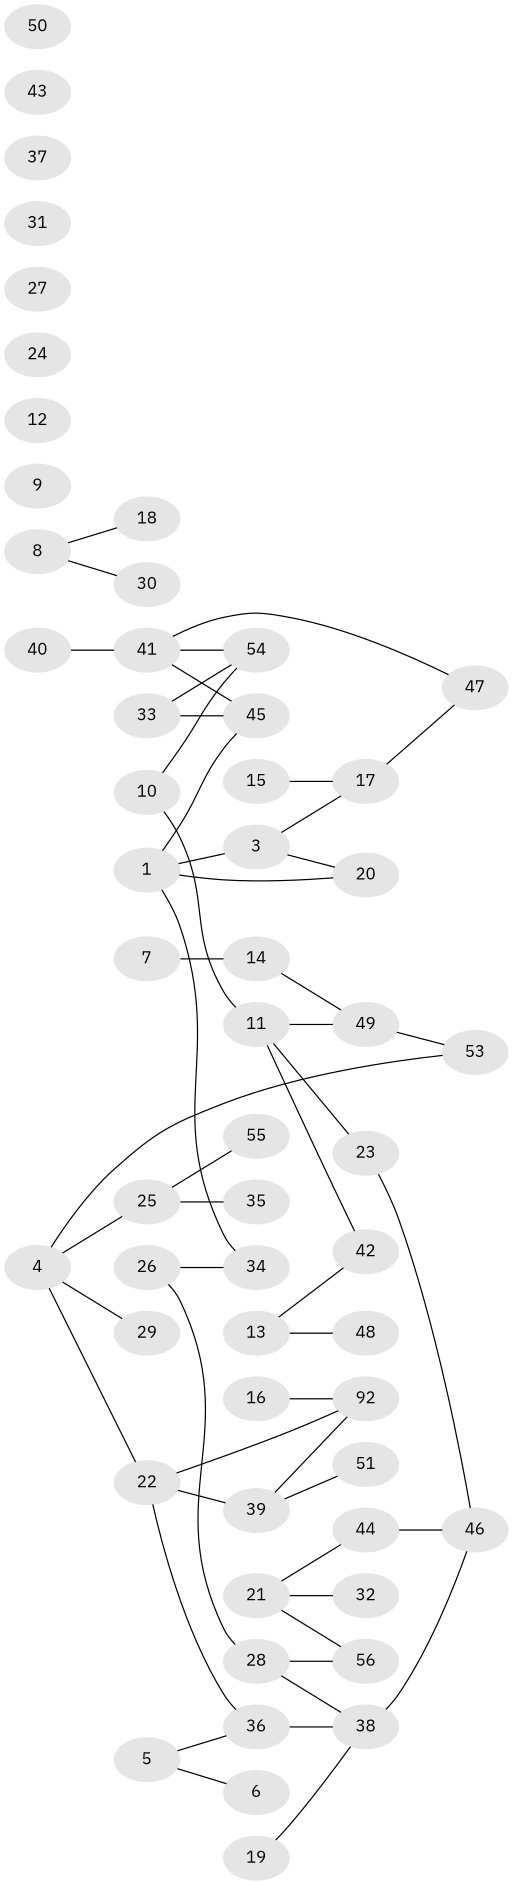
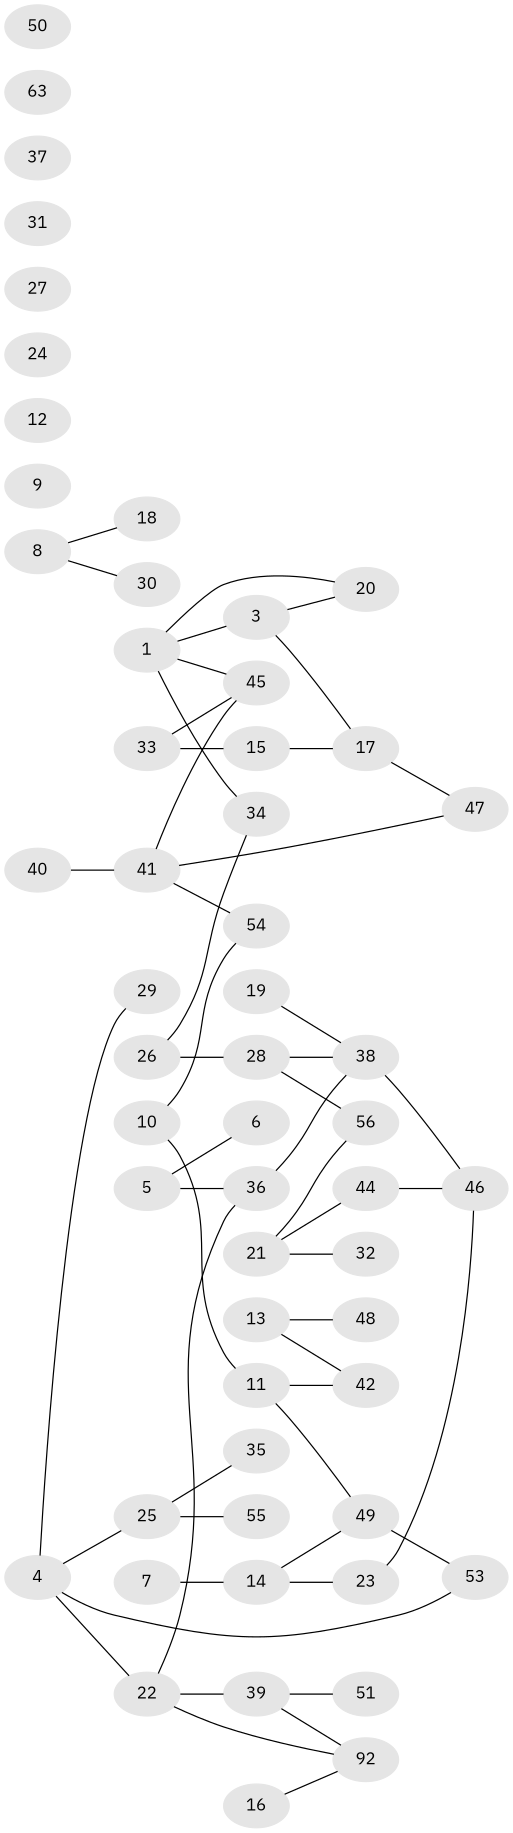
(38, 92) -> (38, 92)
(194, 688) -> (192, 749)
(311, 1089) -> (311, 1582)
